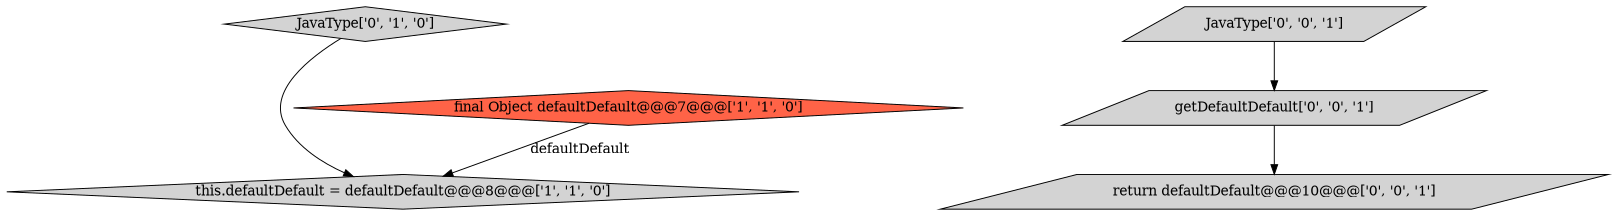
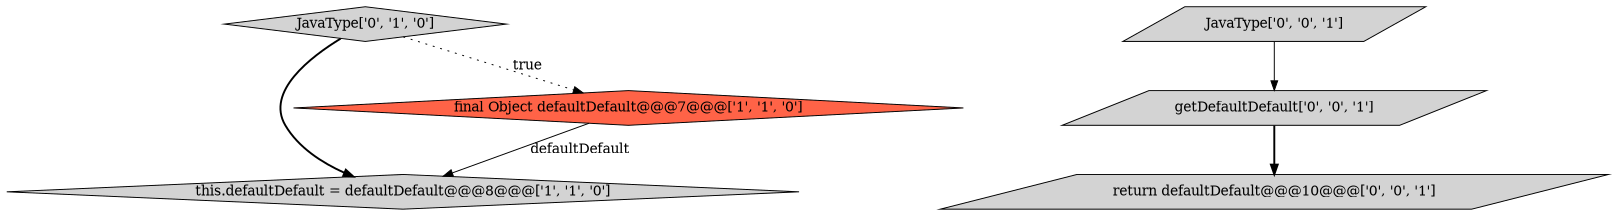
none -> (489, 63)
(281, 108) -> (281, 108)
(1274, 145) -> (1274, 145)
